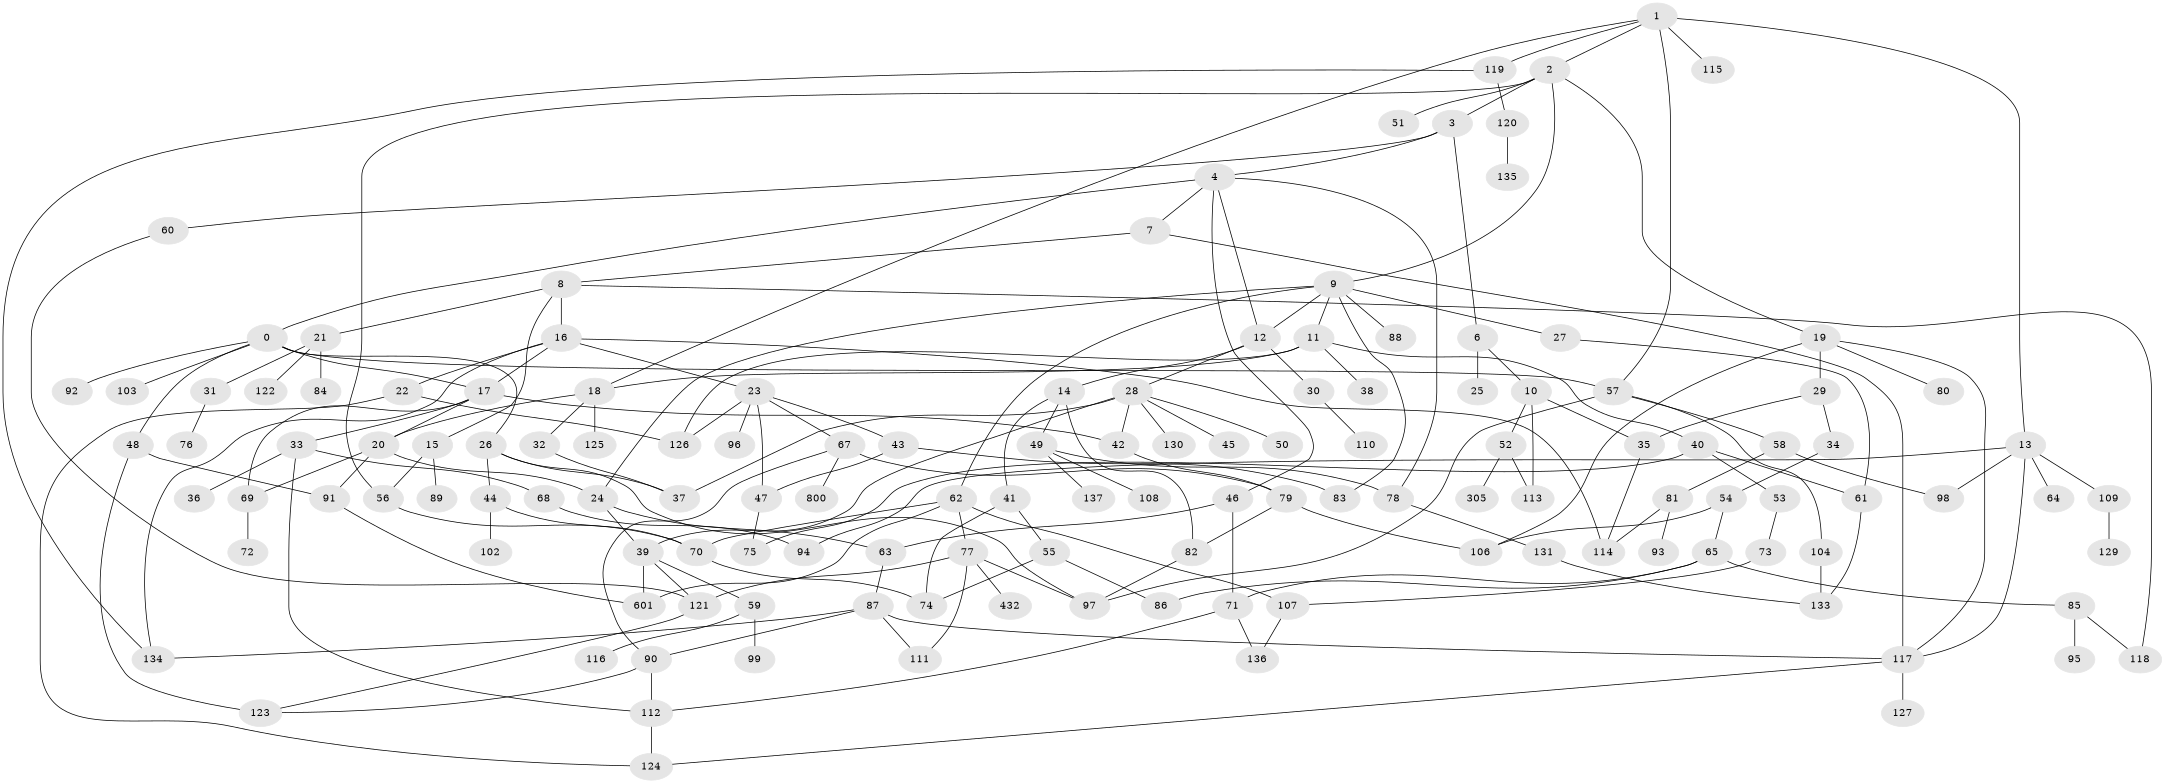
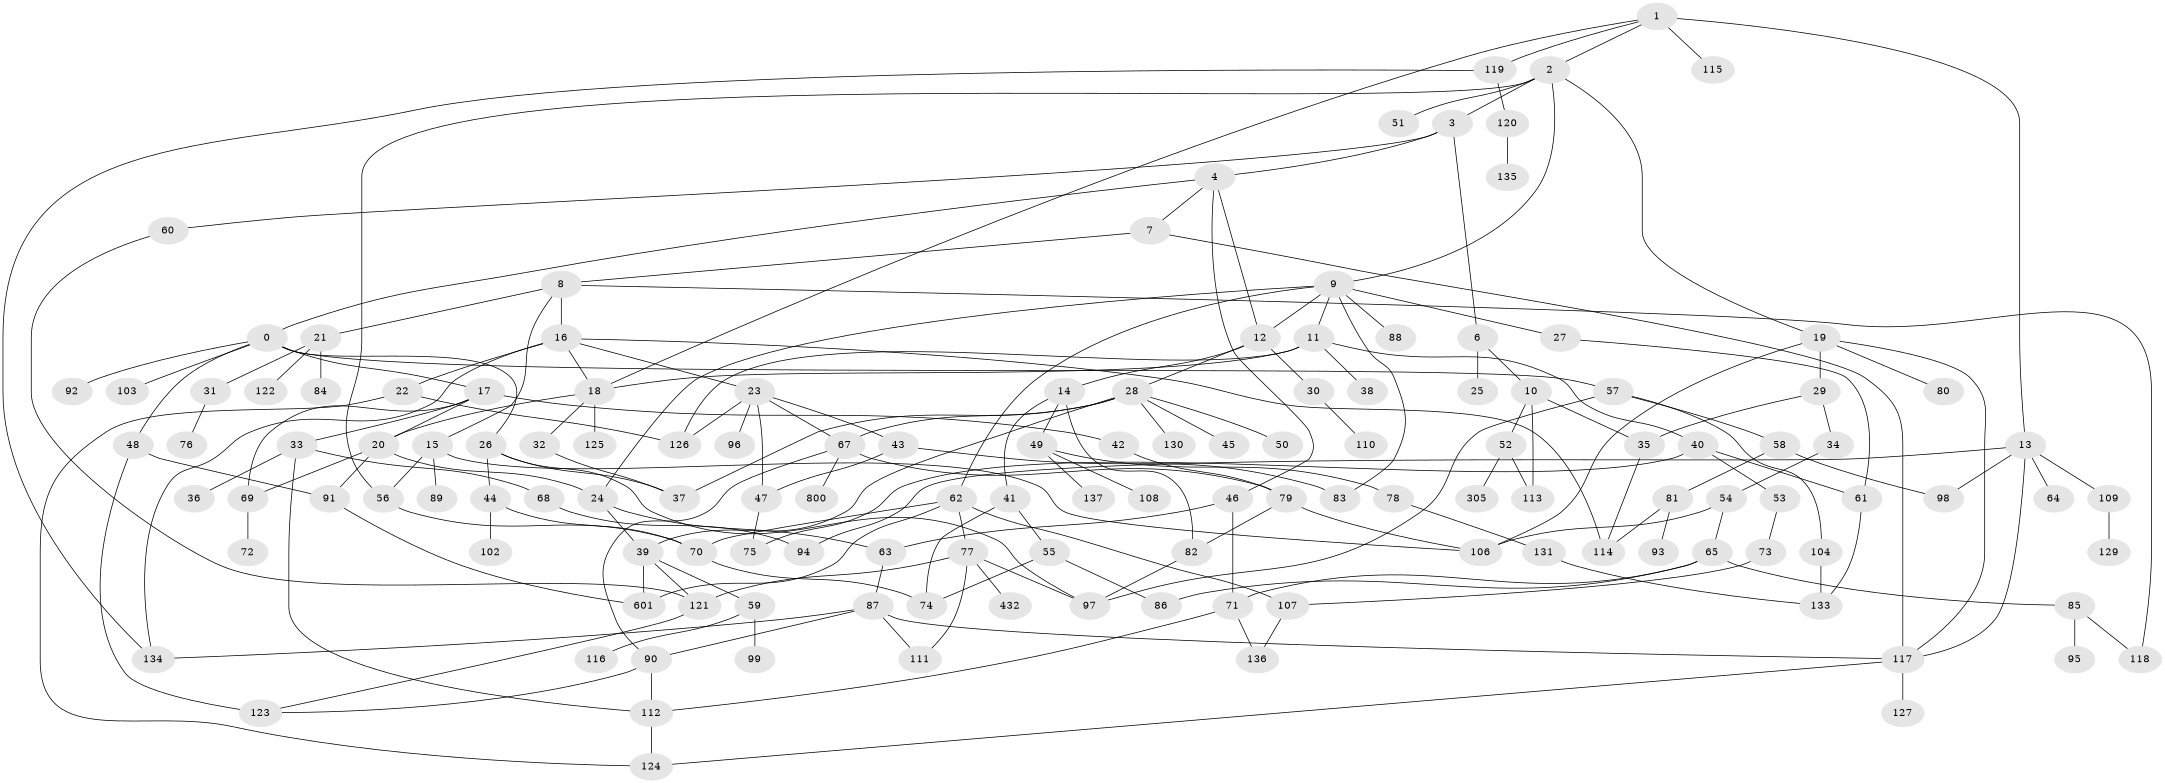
(1671, 211) -> none
(1430, 254) -> none
(532, 359) -> (577, 363)
(1126, 418) -> (987, 416)
none -> (935, 466)
